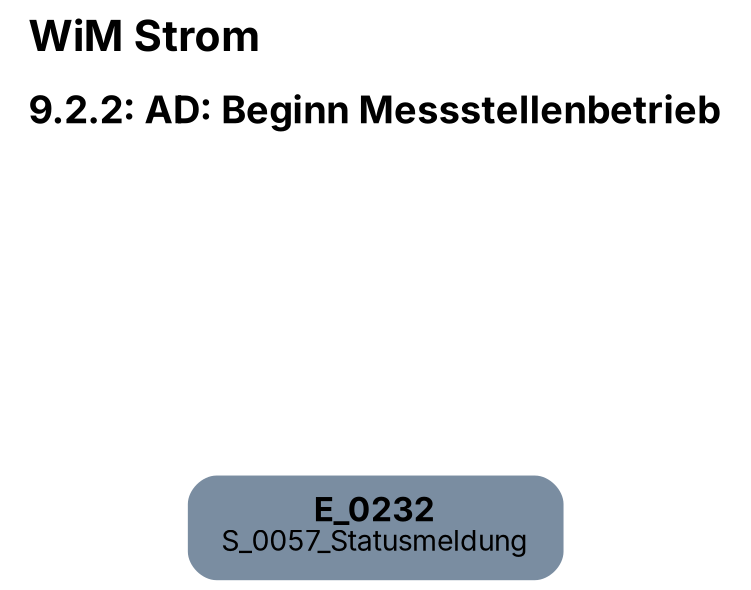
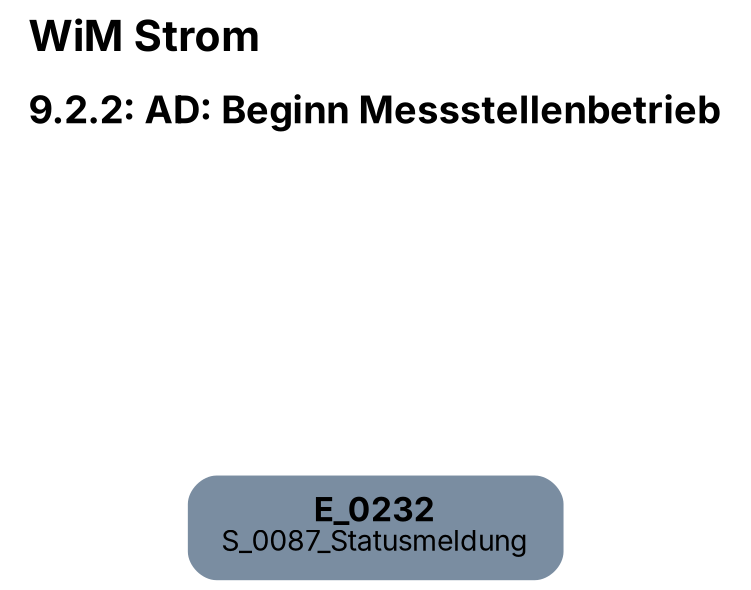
(376, 542) -> (376, 542)
